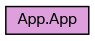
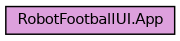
(47, 20) -> (90, 20)
